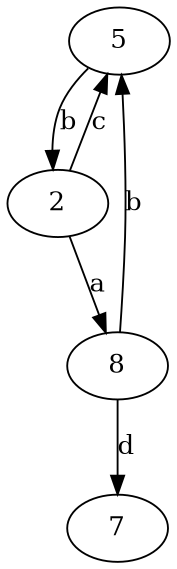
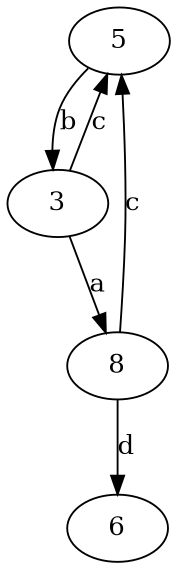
(58, 203) -> (58, 203)
(134, 203) -> (133, 203)
(118, 528) -> (118, 528)
